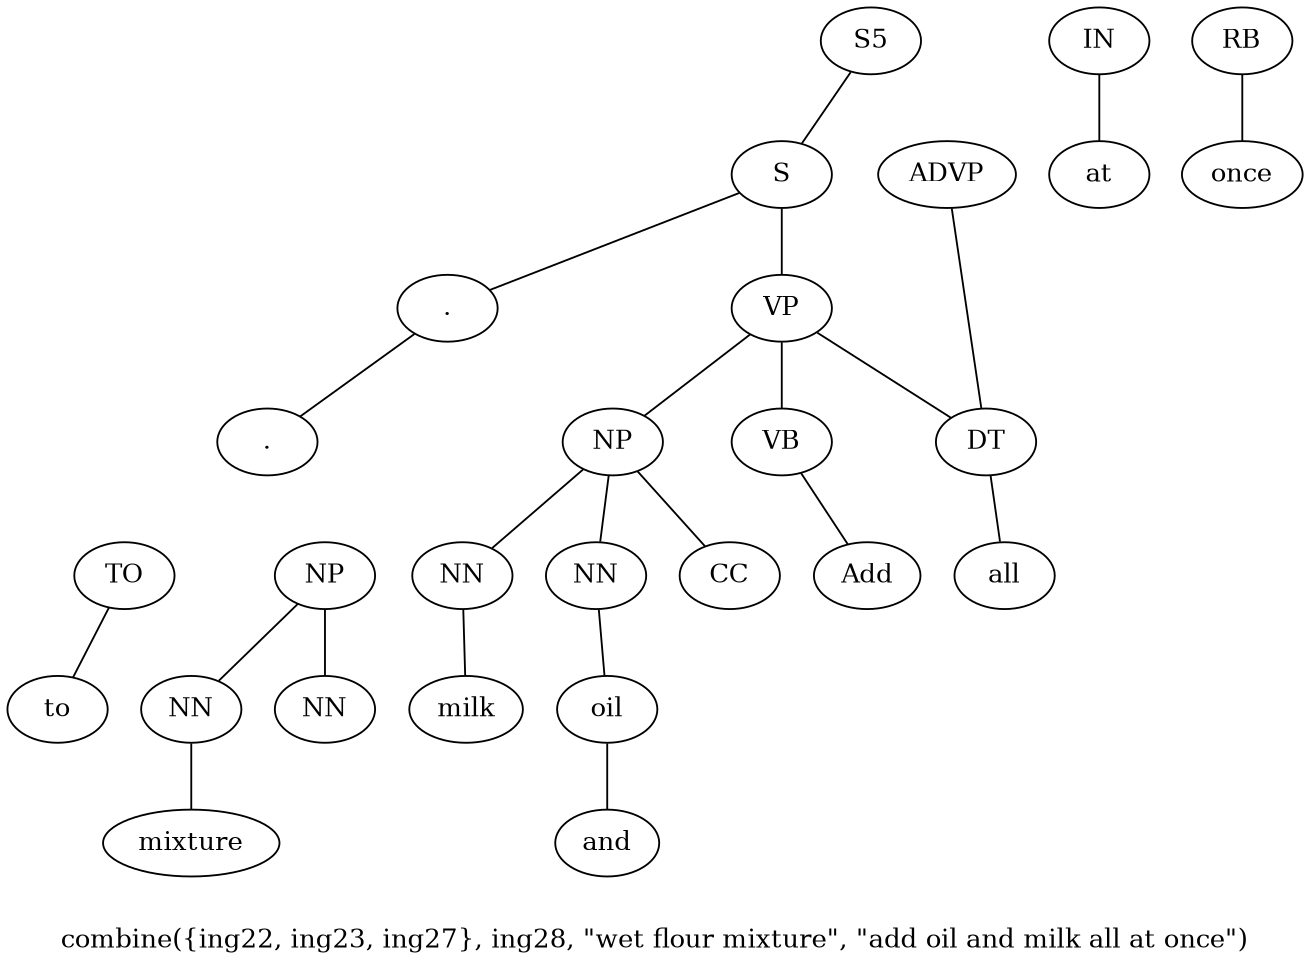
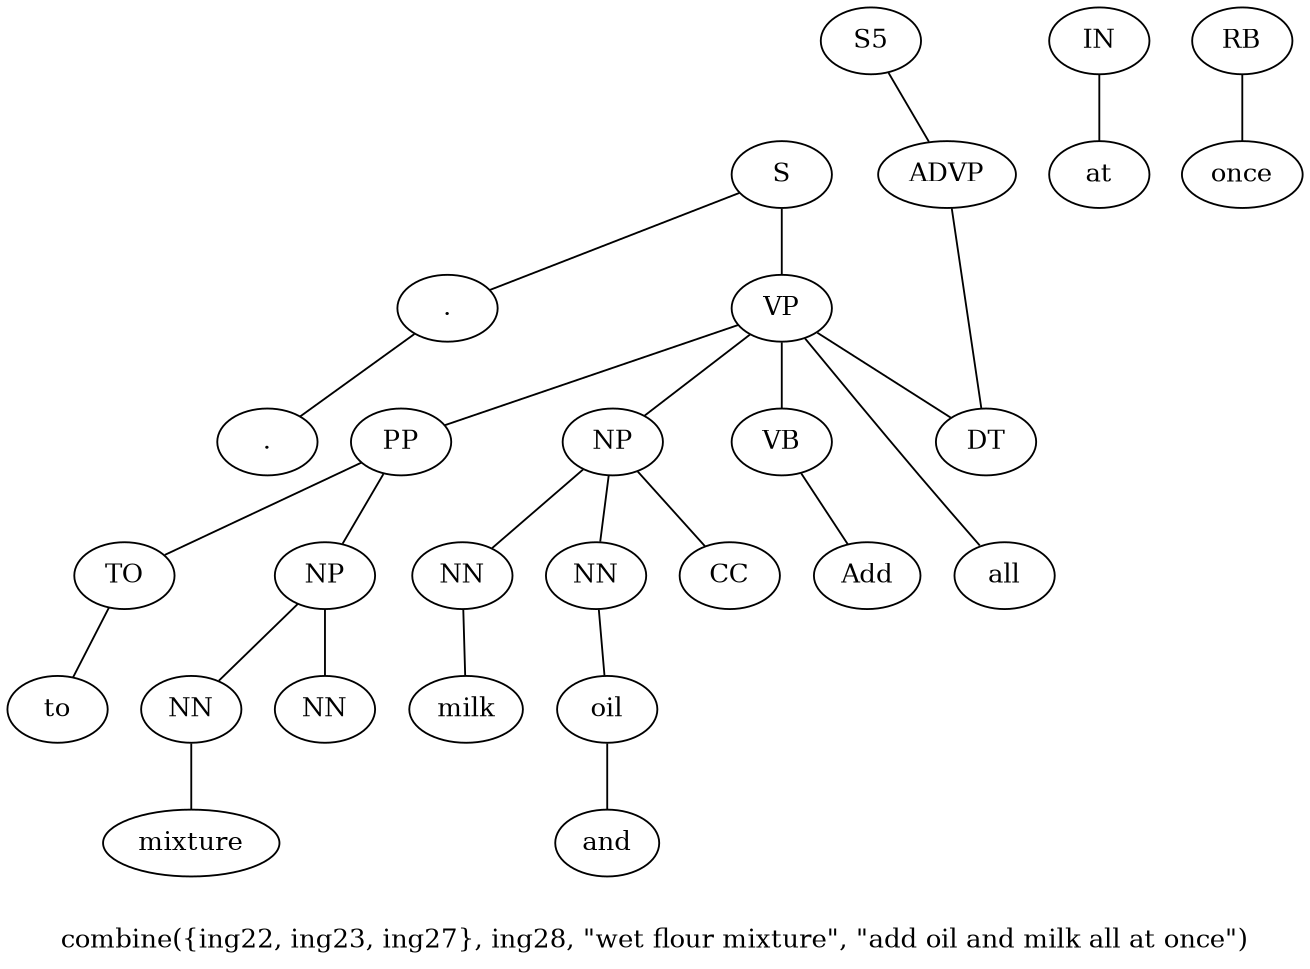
(826, 108) -> (909, 107)
none -> (401, 442)
(995, 508) -> (892, 443)
